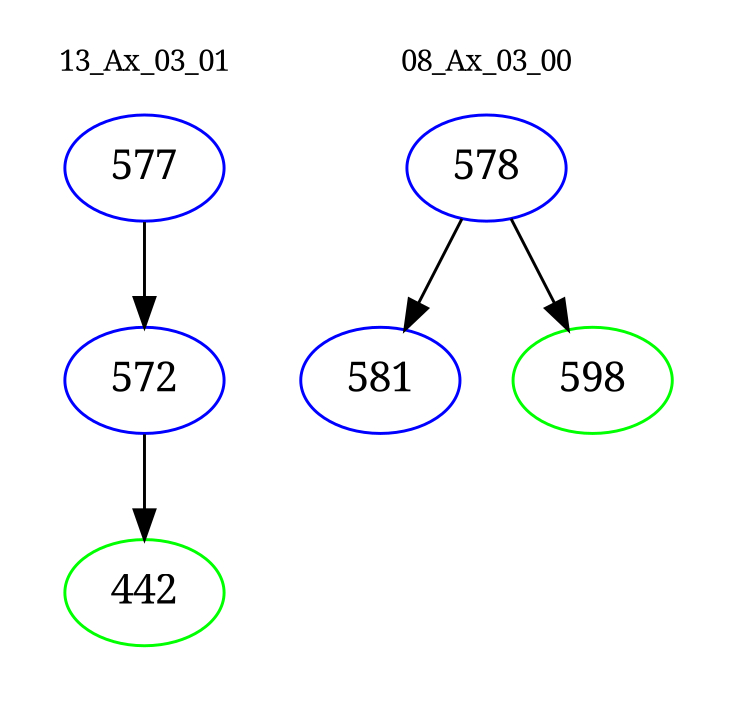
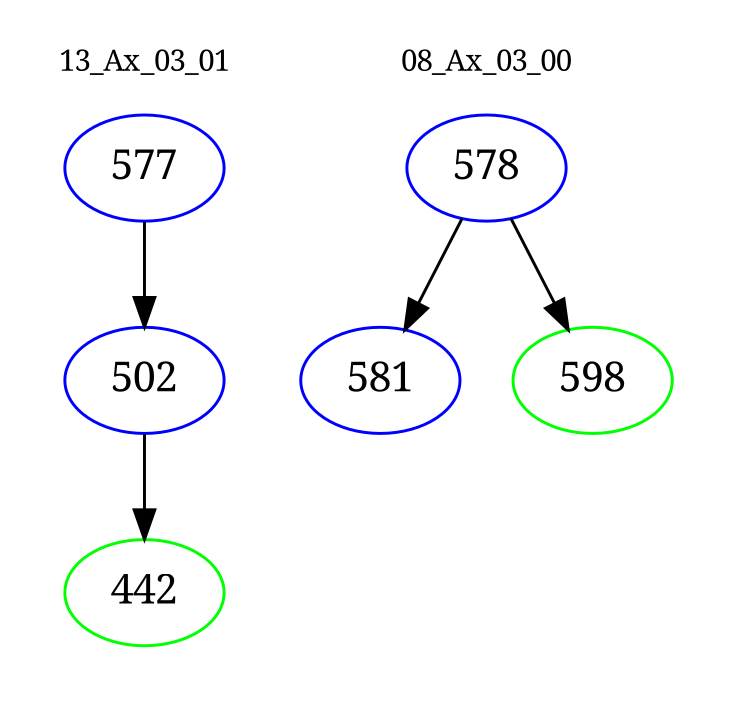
(144, 380) -> (144, 380)
